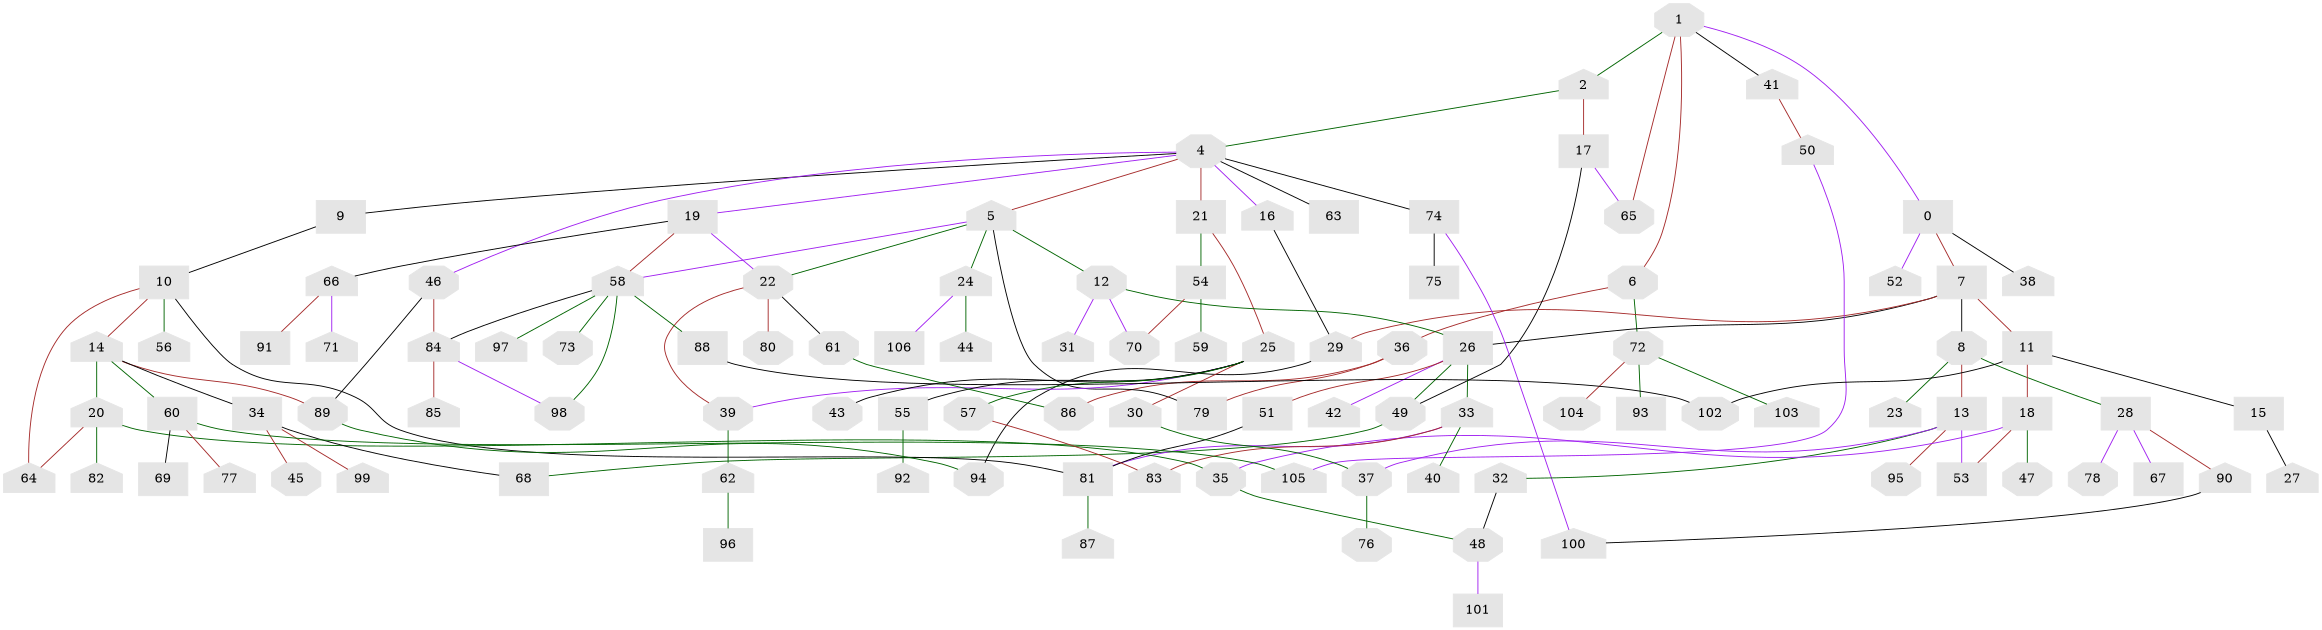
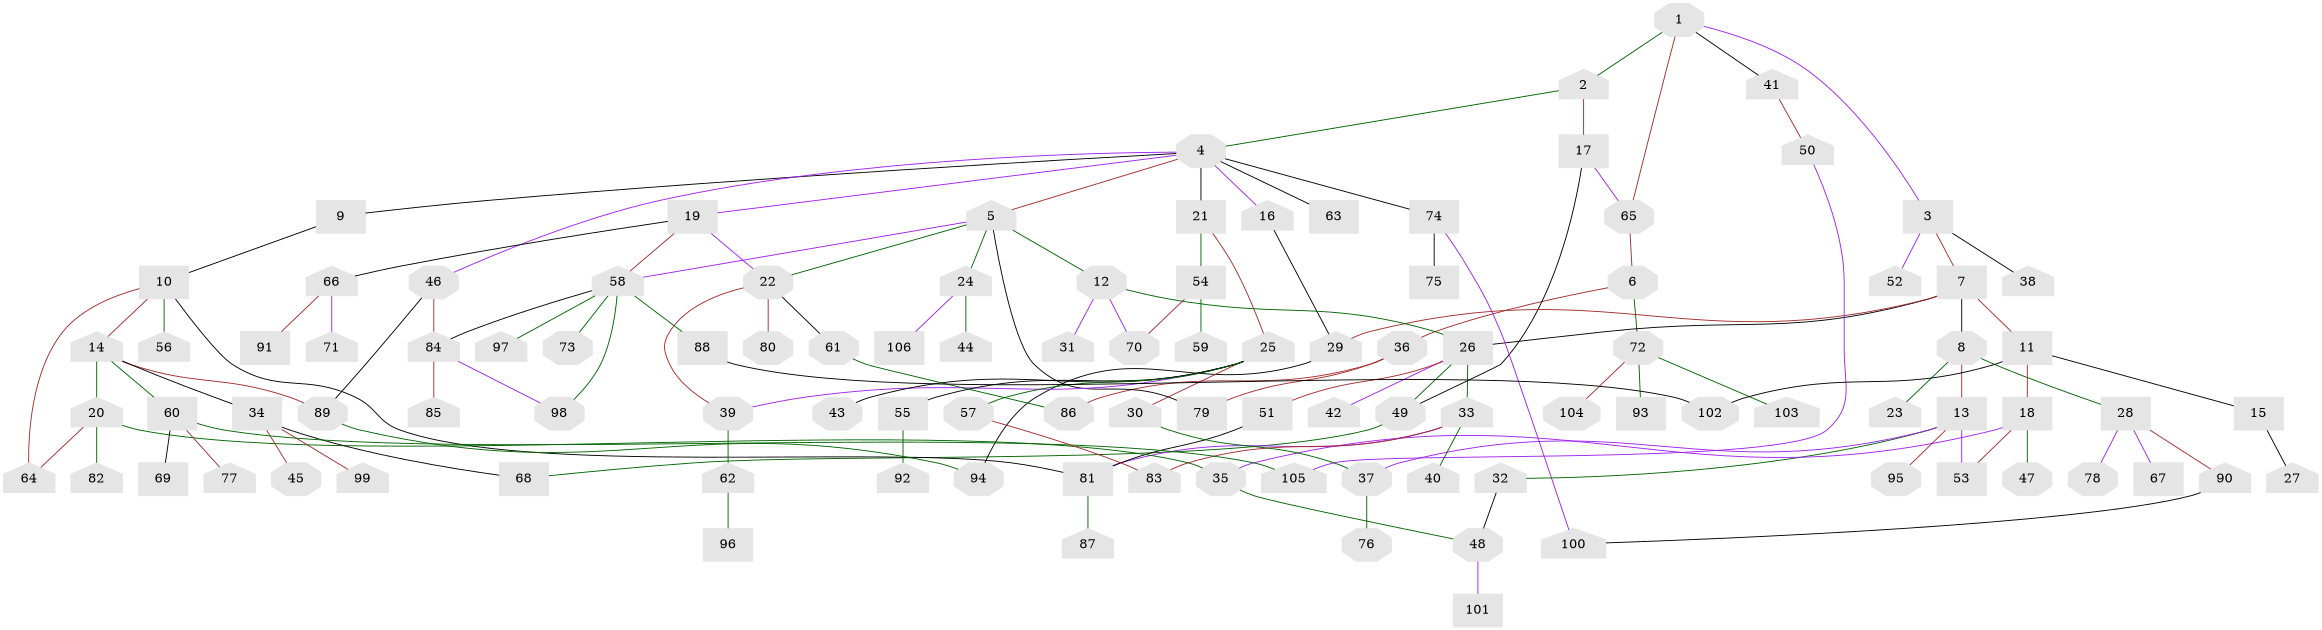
(1678, 155) -> (1631, 250)
(1201, 184) -> (1201, 184)
(1928, 217) -> (1928, 217)
